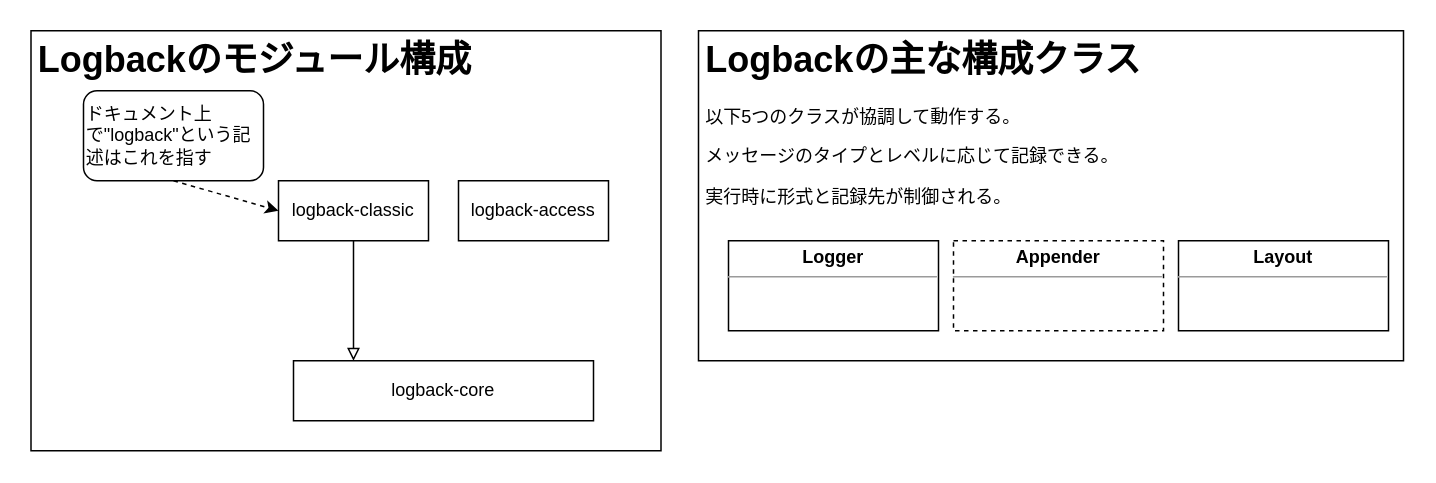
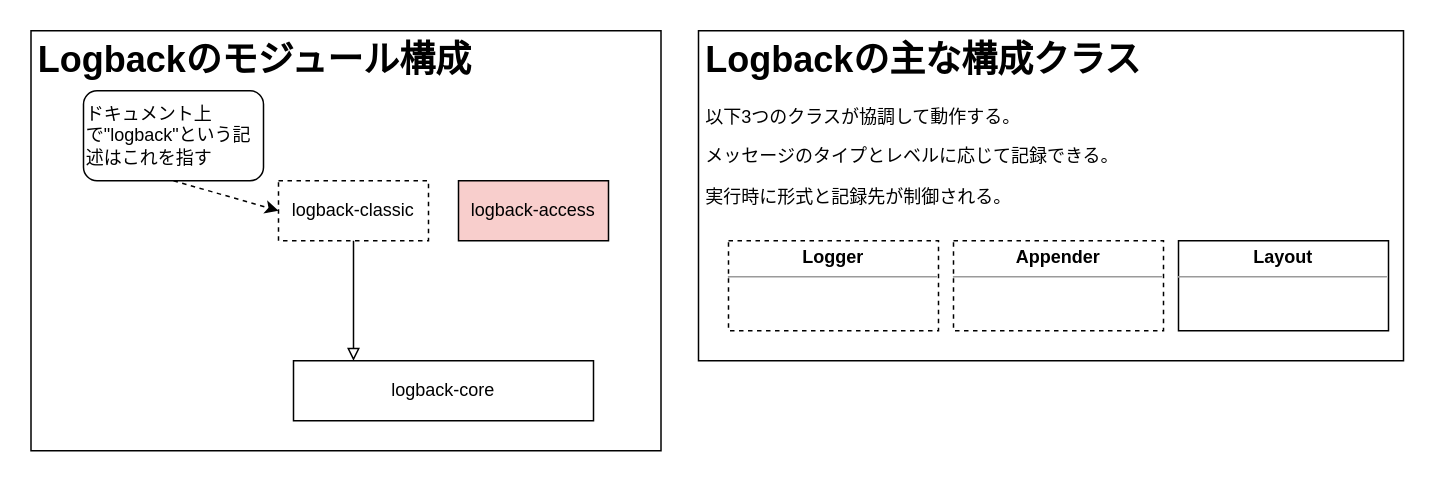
(913, 59) -> (913, 59)
(353, 211) -> (353, 211)
(533, 211) -> (533, 211)
(833, 286) -> (833, 286)
